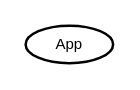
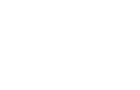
(69, 44) -> none
